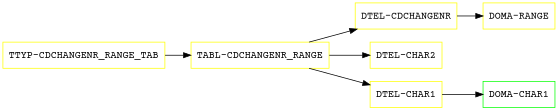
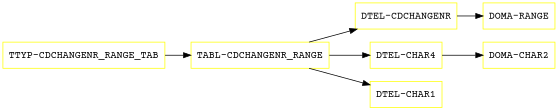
(406, 55) -> (406, 55)
none -> (519, 55)
(519, 94) -> none
